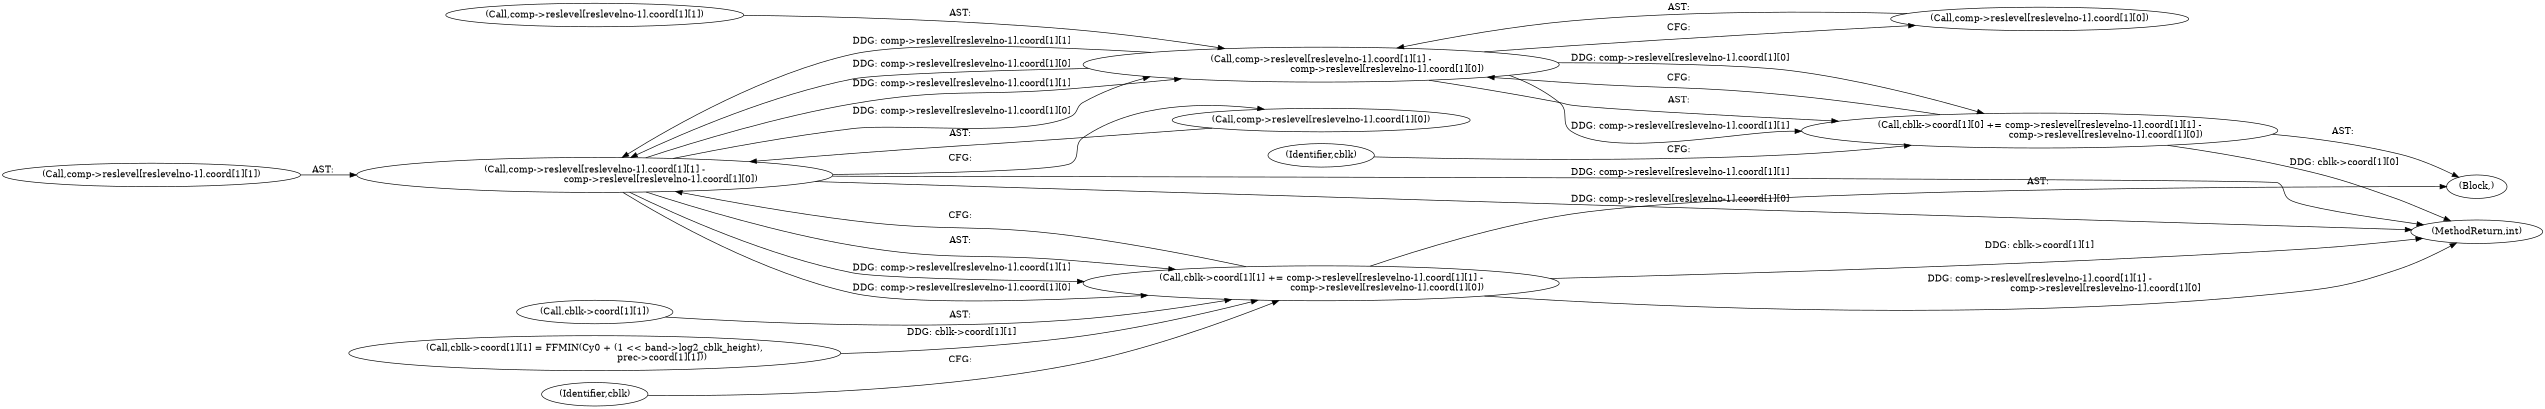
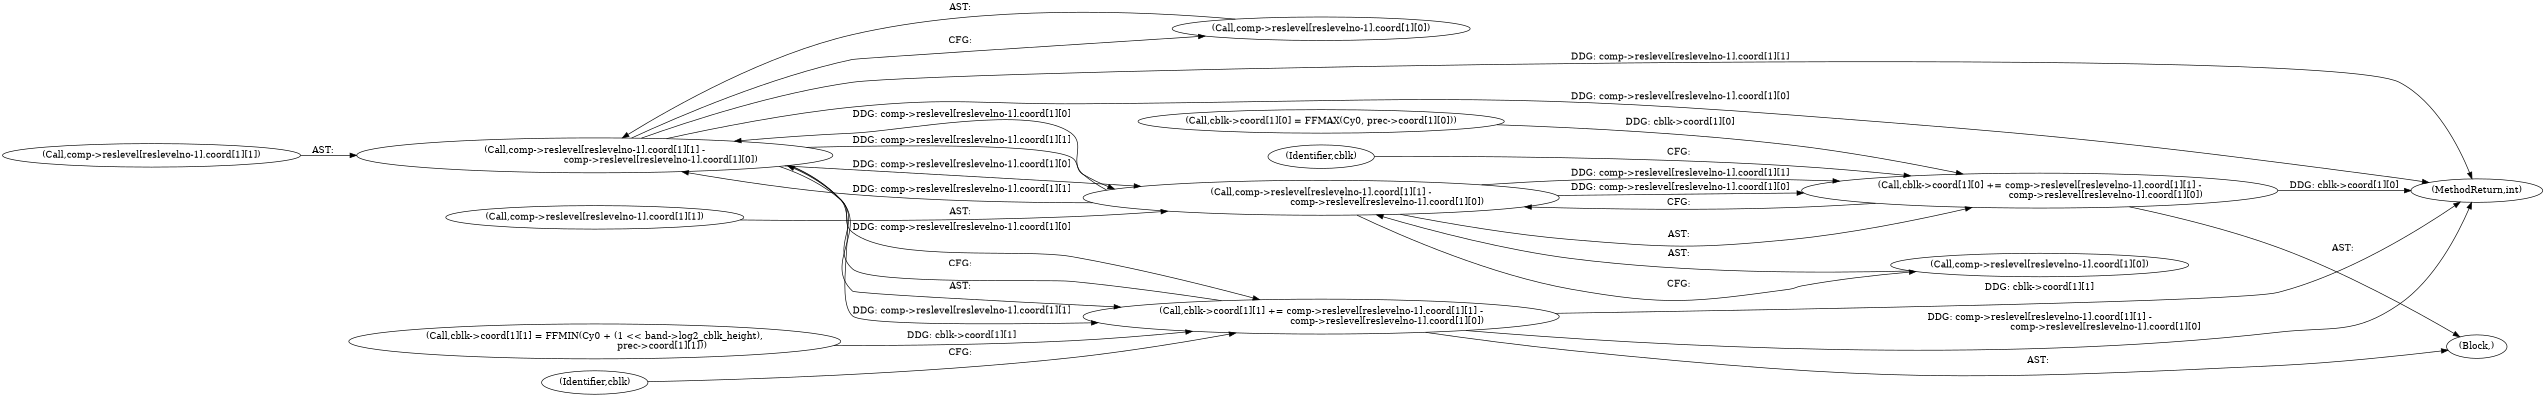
none -> (1321, 121)
(595, 312) -> none
